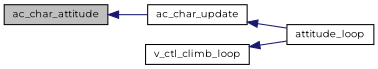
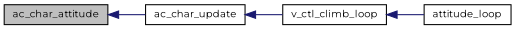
(272, 26) -> (269, 15)
